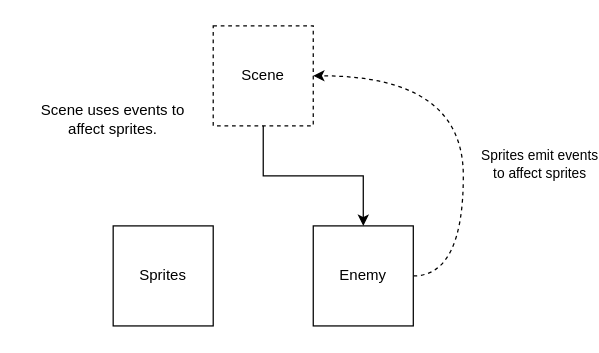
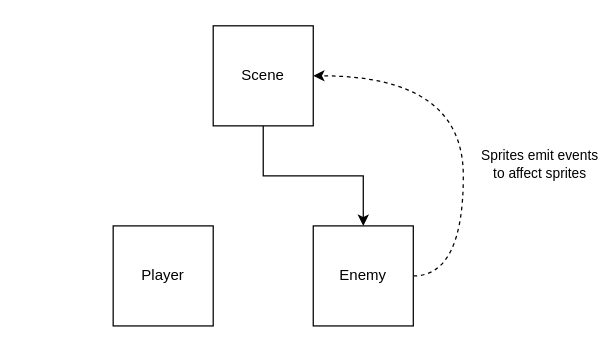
(263, 76) -> (263, 76)
(113, 119) -> none
(163, 276) -> (163, 276)
